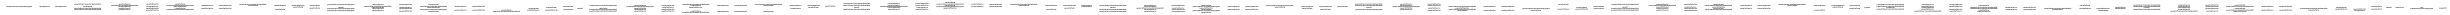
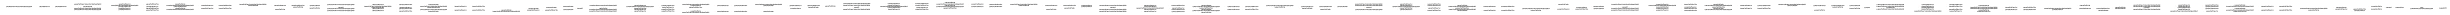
none -> (1462, 5)
